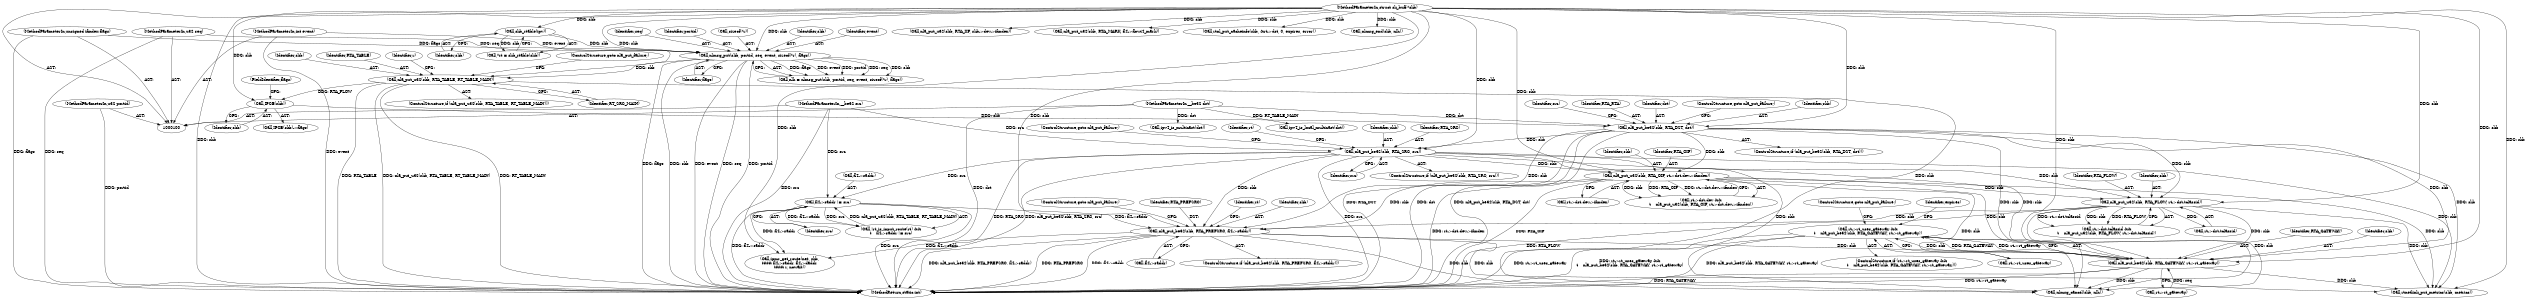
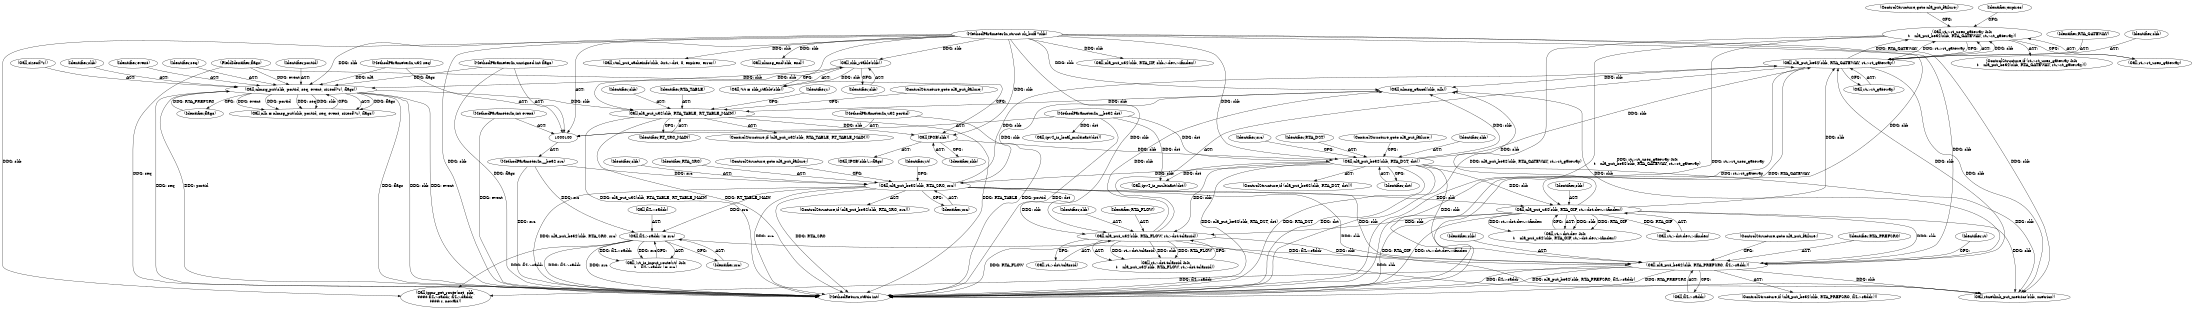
(2180, 18) -> none
(67, 32) -> (513, 63)
(526, 32) -> (861, 63)
(1106, 32) -> none
(1377, 32) -> (778, 63)
(512, 39) -> (268, 76)
(490, 44) -> (364, 78)
(701, 68) -> (194, 102)
(1477, 78) -> none
(335, 92) -> (853, 126)
(1755, 97) -> (1064, 101)
(1601, 104) -> (1305, 138)
(501, 110) -> (549, 149)
(1276, 116) -> (1089, 126)
(1673, 152) -> none
none -> (1247, 164)
none -> (1392, 172)
(1591, 188) -> (1658, 222)
(903, 217) -> (663, 251)
(1195, 217) -> (1807, 251)
(2193, 217) -> (1064, 251)
(2260, 231) -> (1209, 150)
(2183, 281) -> (1872, 78)
(214, 287) -> (159, 281)
